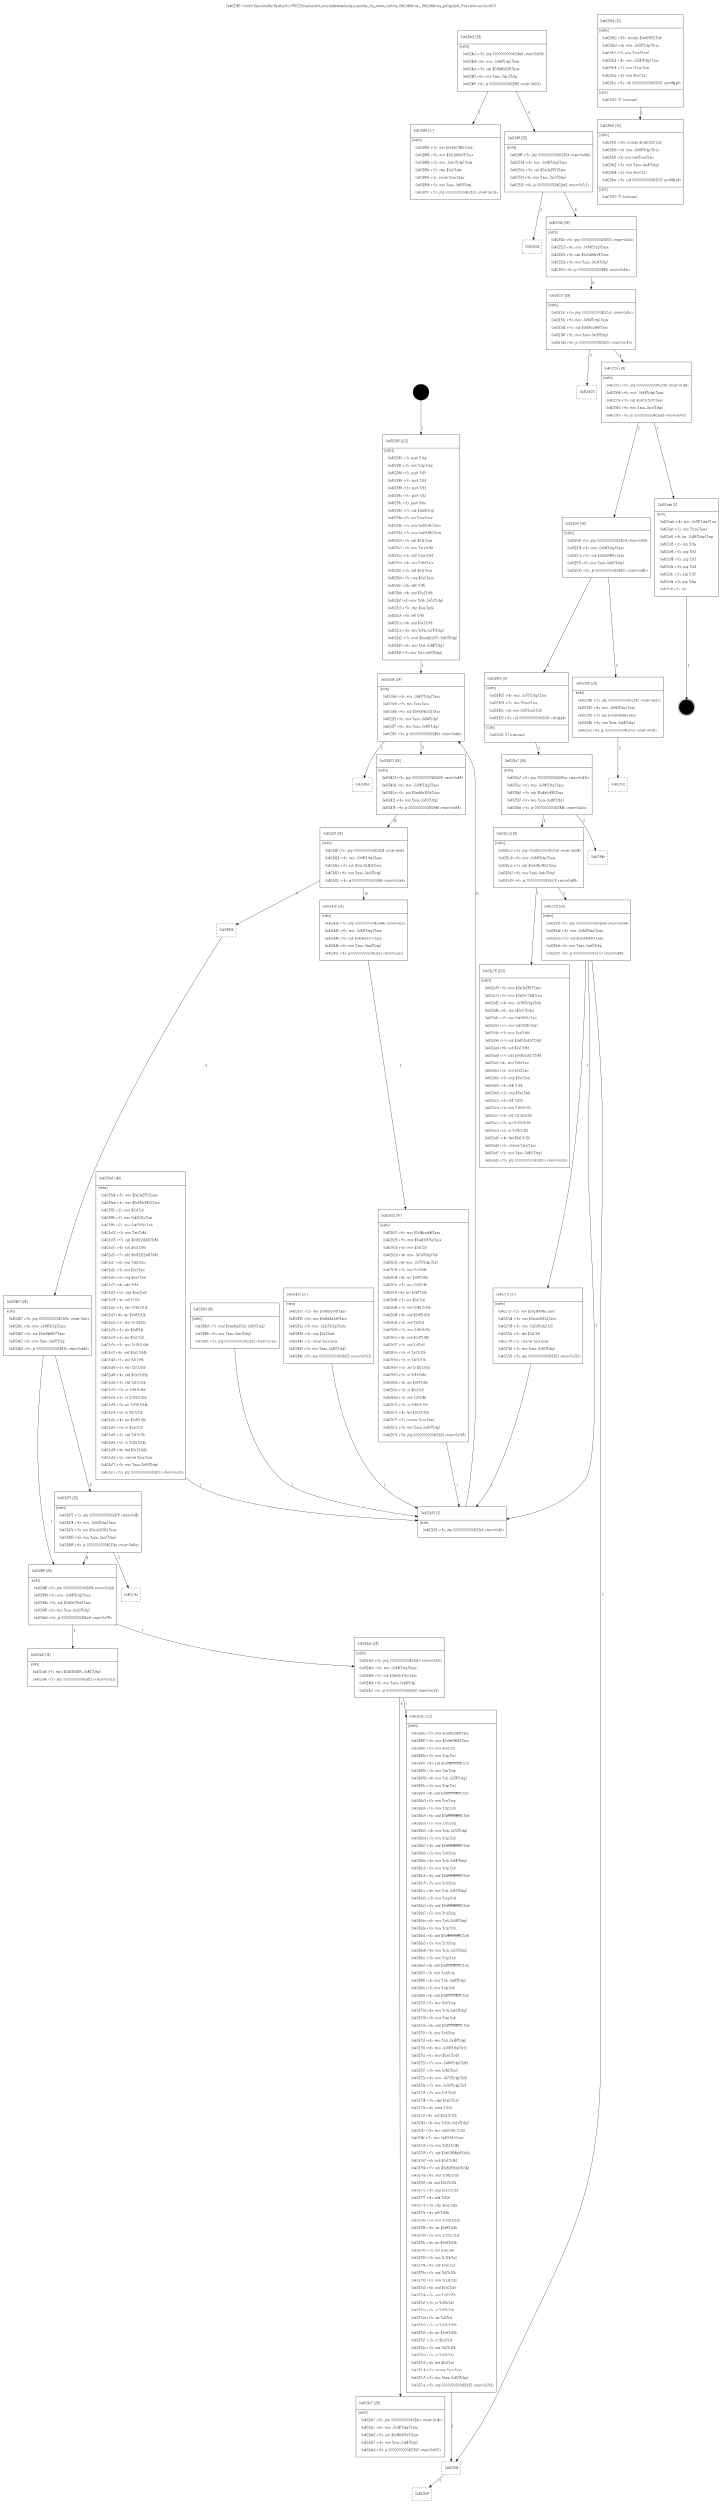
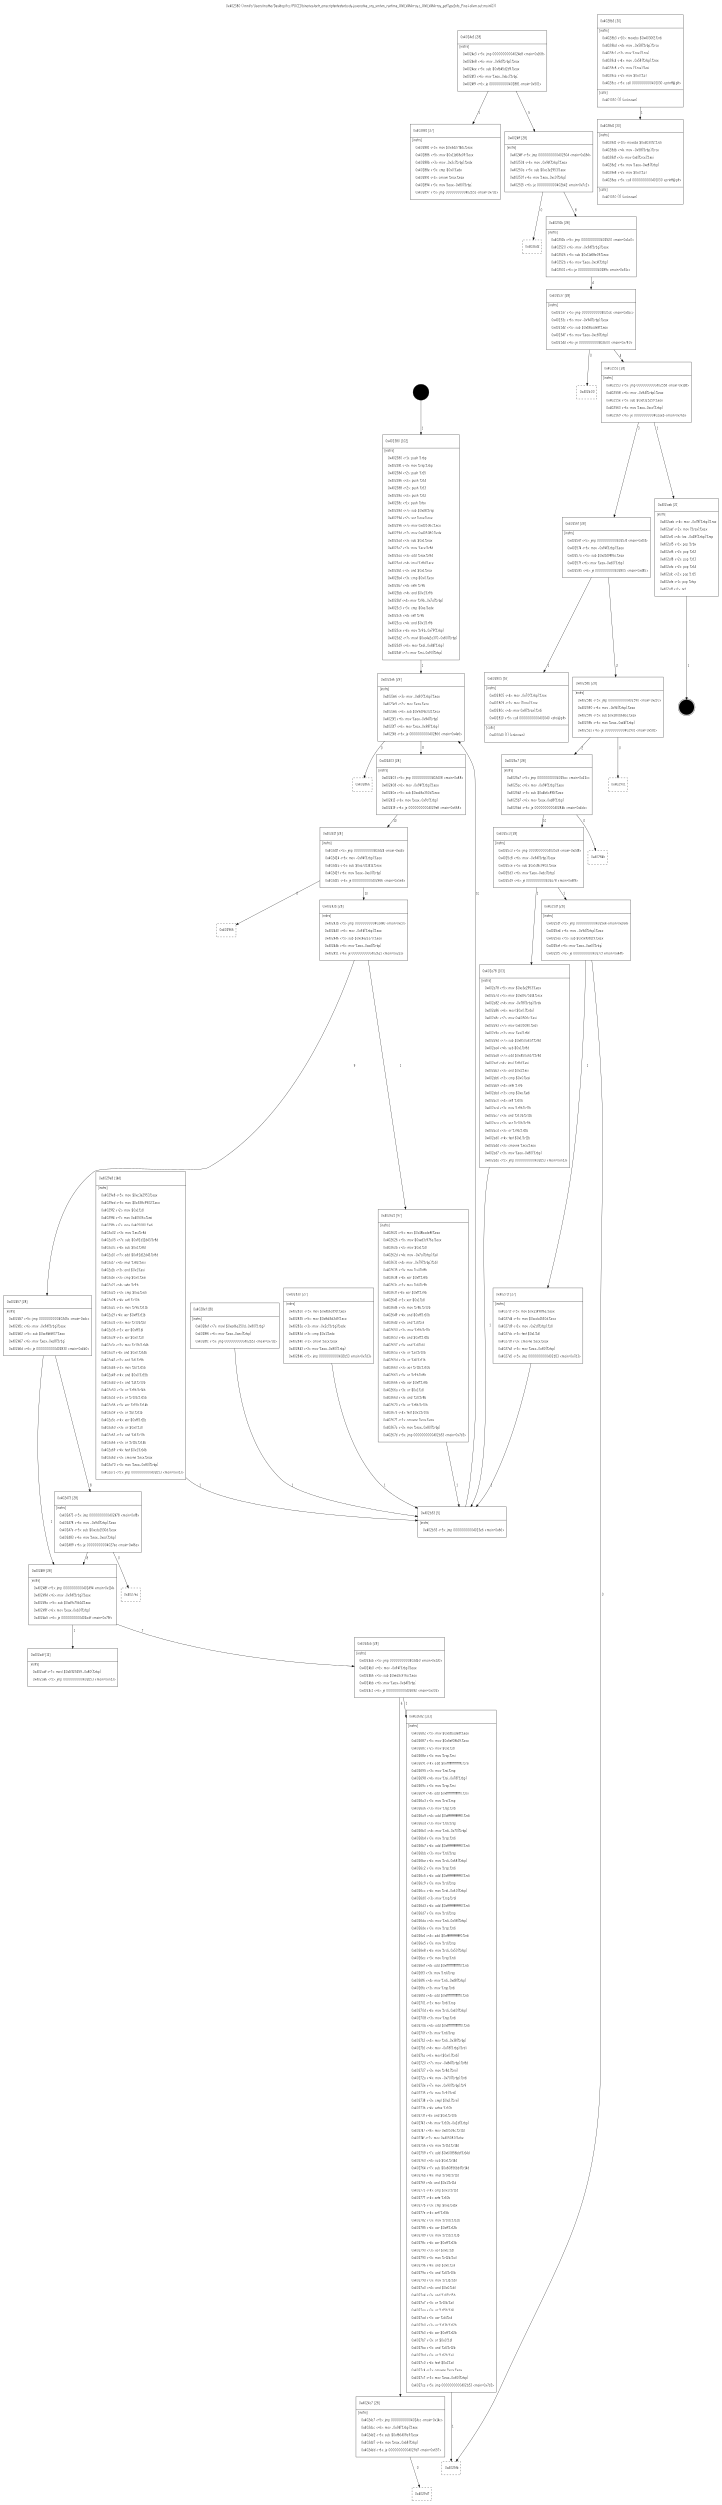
(537, 747) -> (583, 745)
(544, 821) -> (544, 821)
(123, 1108) -> (212, 1165)
(592, 1264) -> (485, 1337)
(437, 2480) -> (414, 2471)
